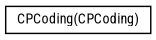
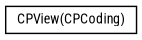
(78, 20) -> (71, 20)
